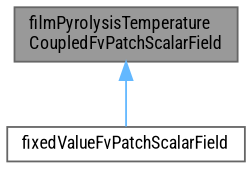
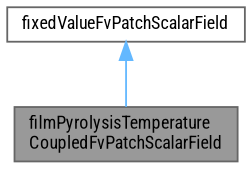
(126, 103) -> (126, 84)
